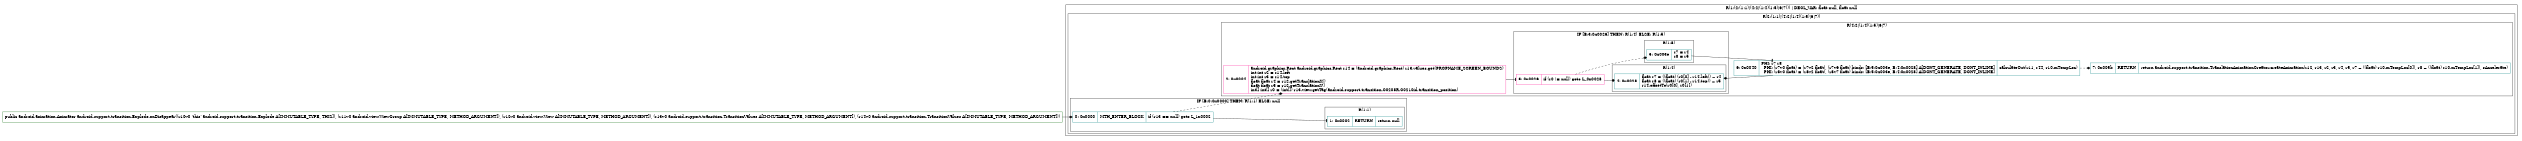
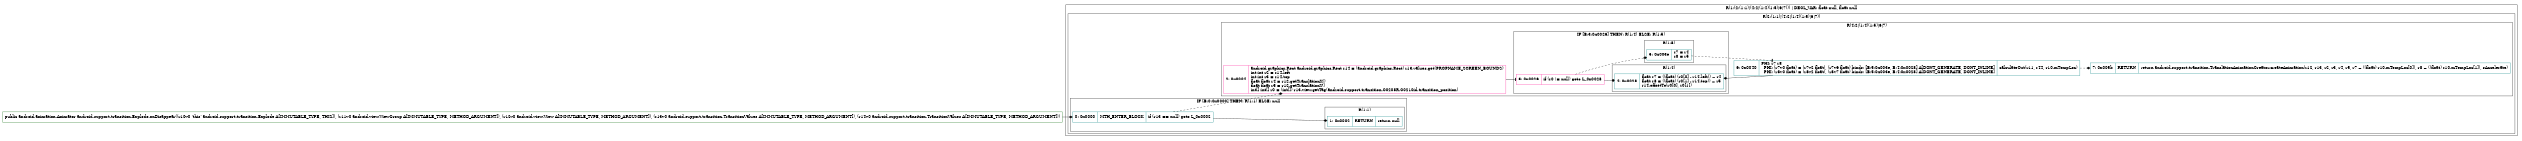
(1731, 58) -> (1731, 58)
(1180, 117) -> (1180, 117)
(1269, 119) -> (1268, 119)
